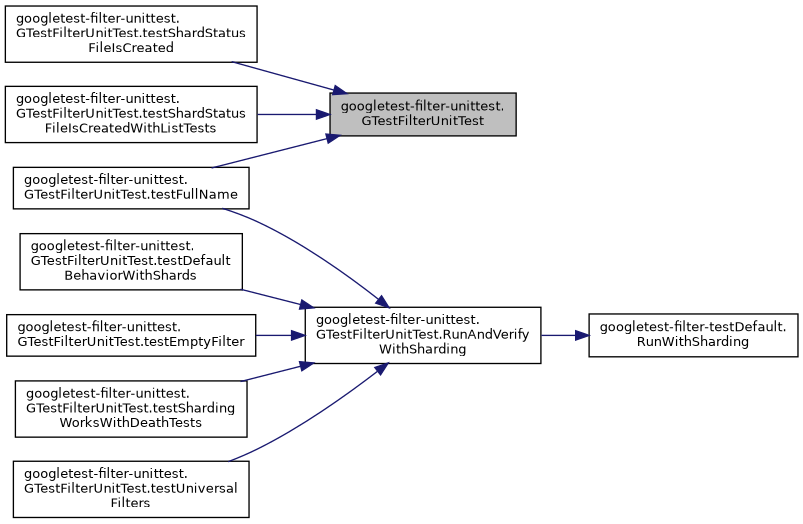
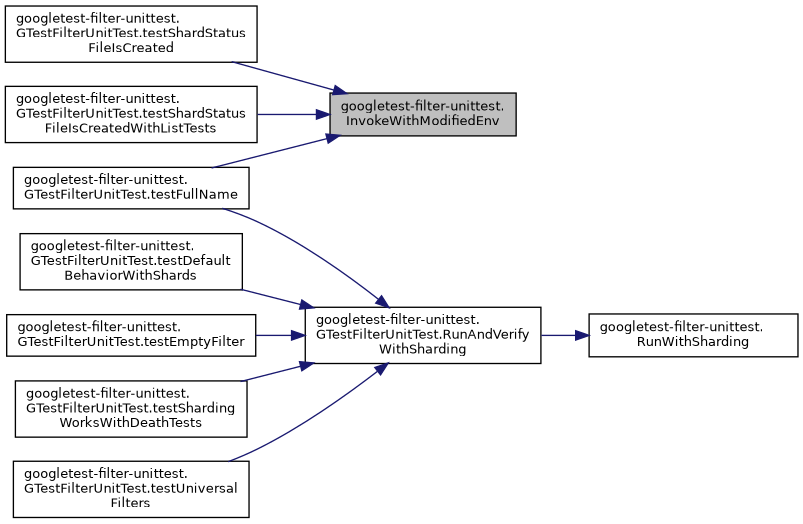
(423, 114) -> (423, 114)
(694, 335) -> (694, 335)
